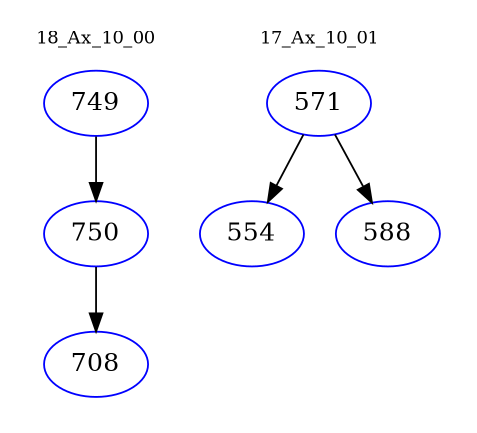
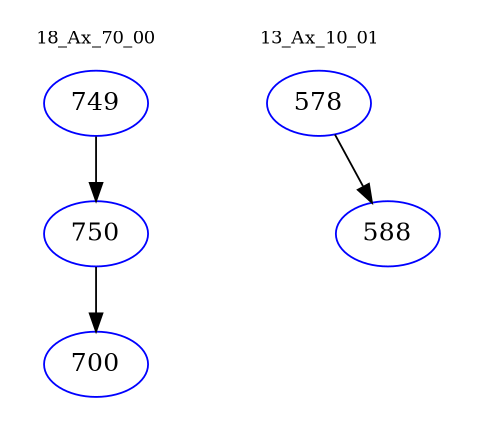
(96, 39) -> (96, 39)
(320, 39) -> (320, 39)
(319, 103) -> (319, 103)
(252, 234) -> none
(96, 364) -> (96, 364)
